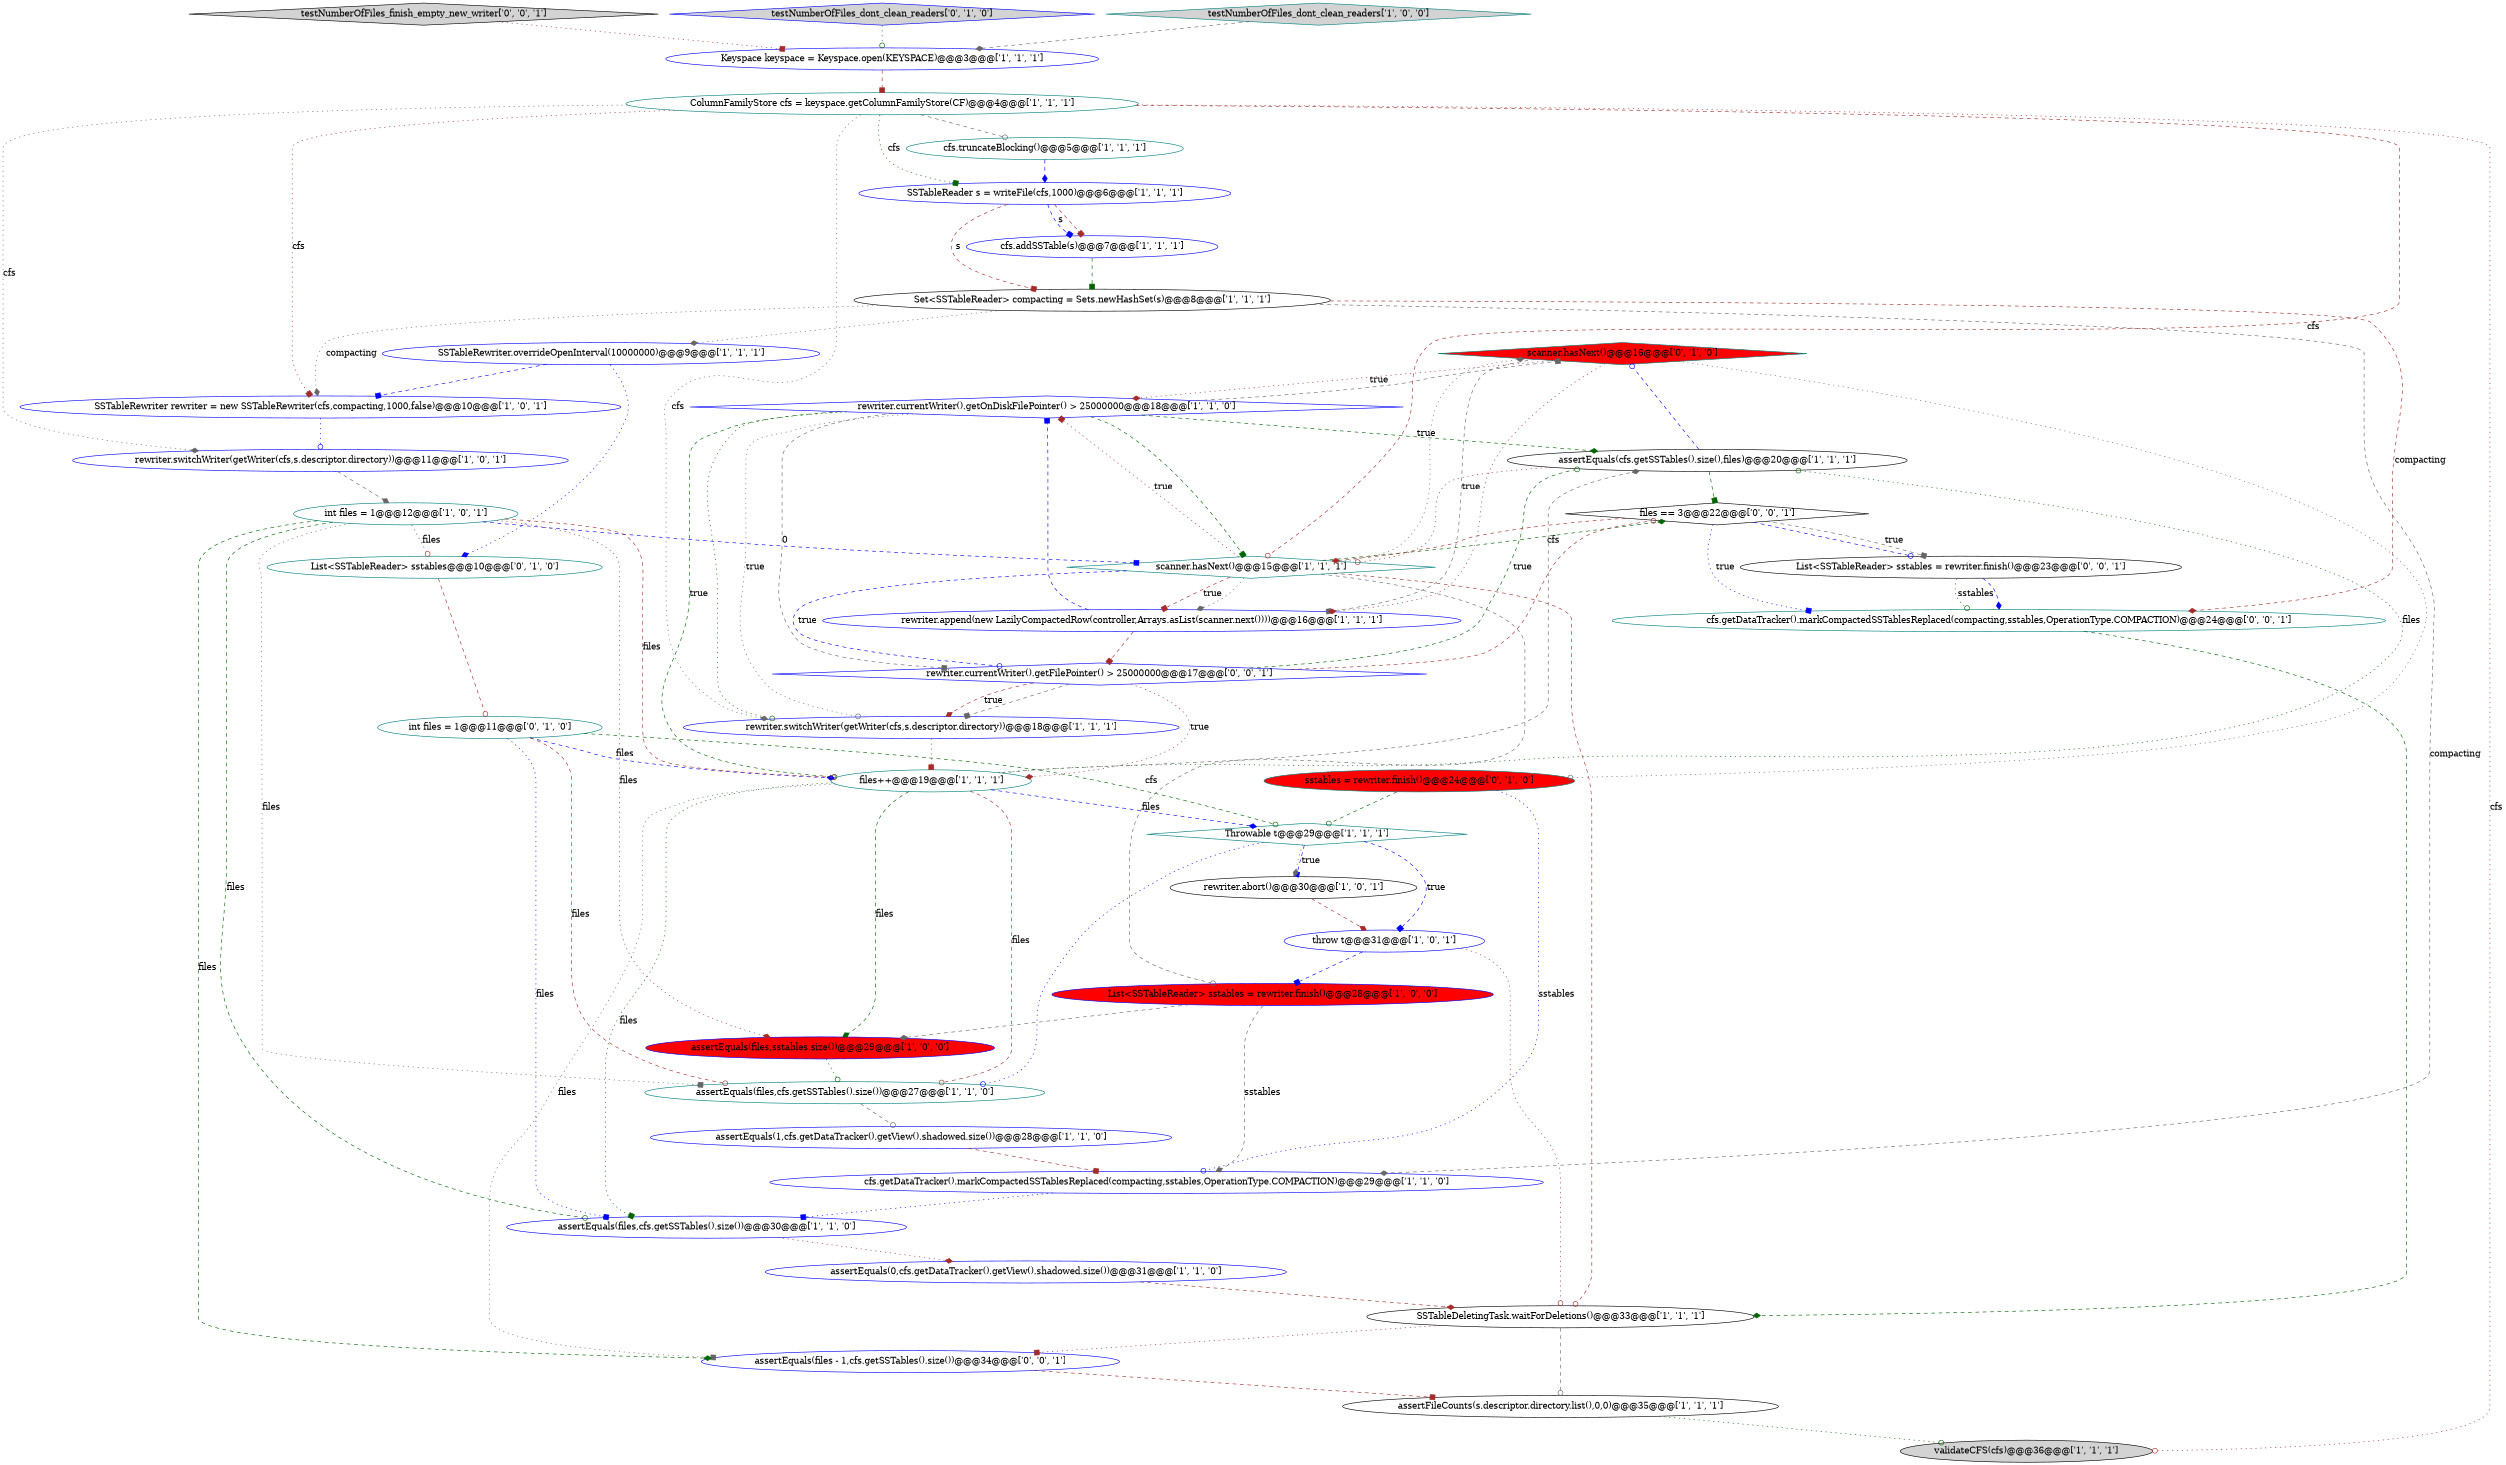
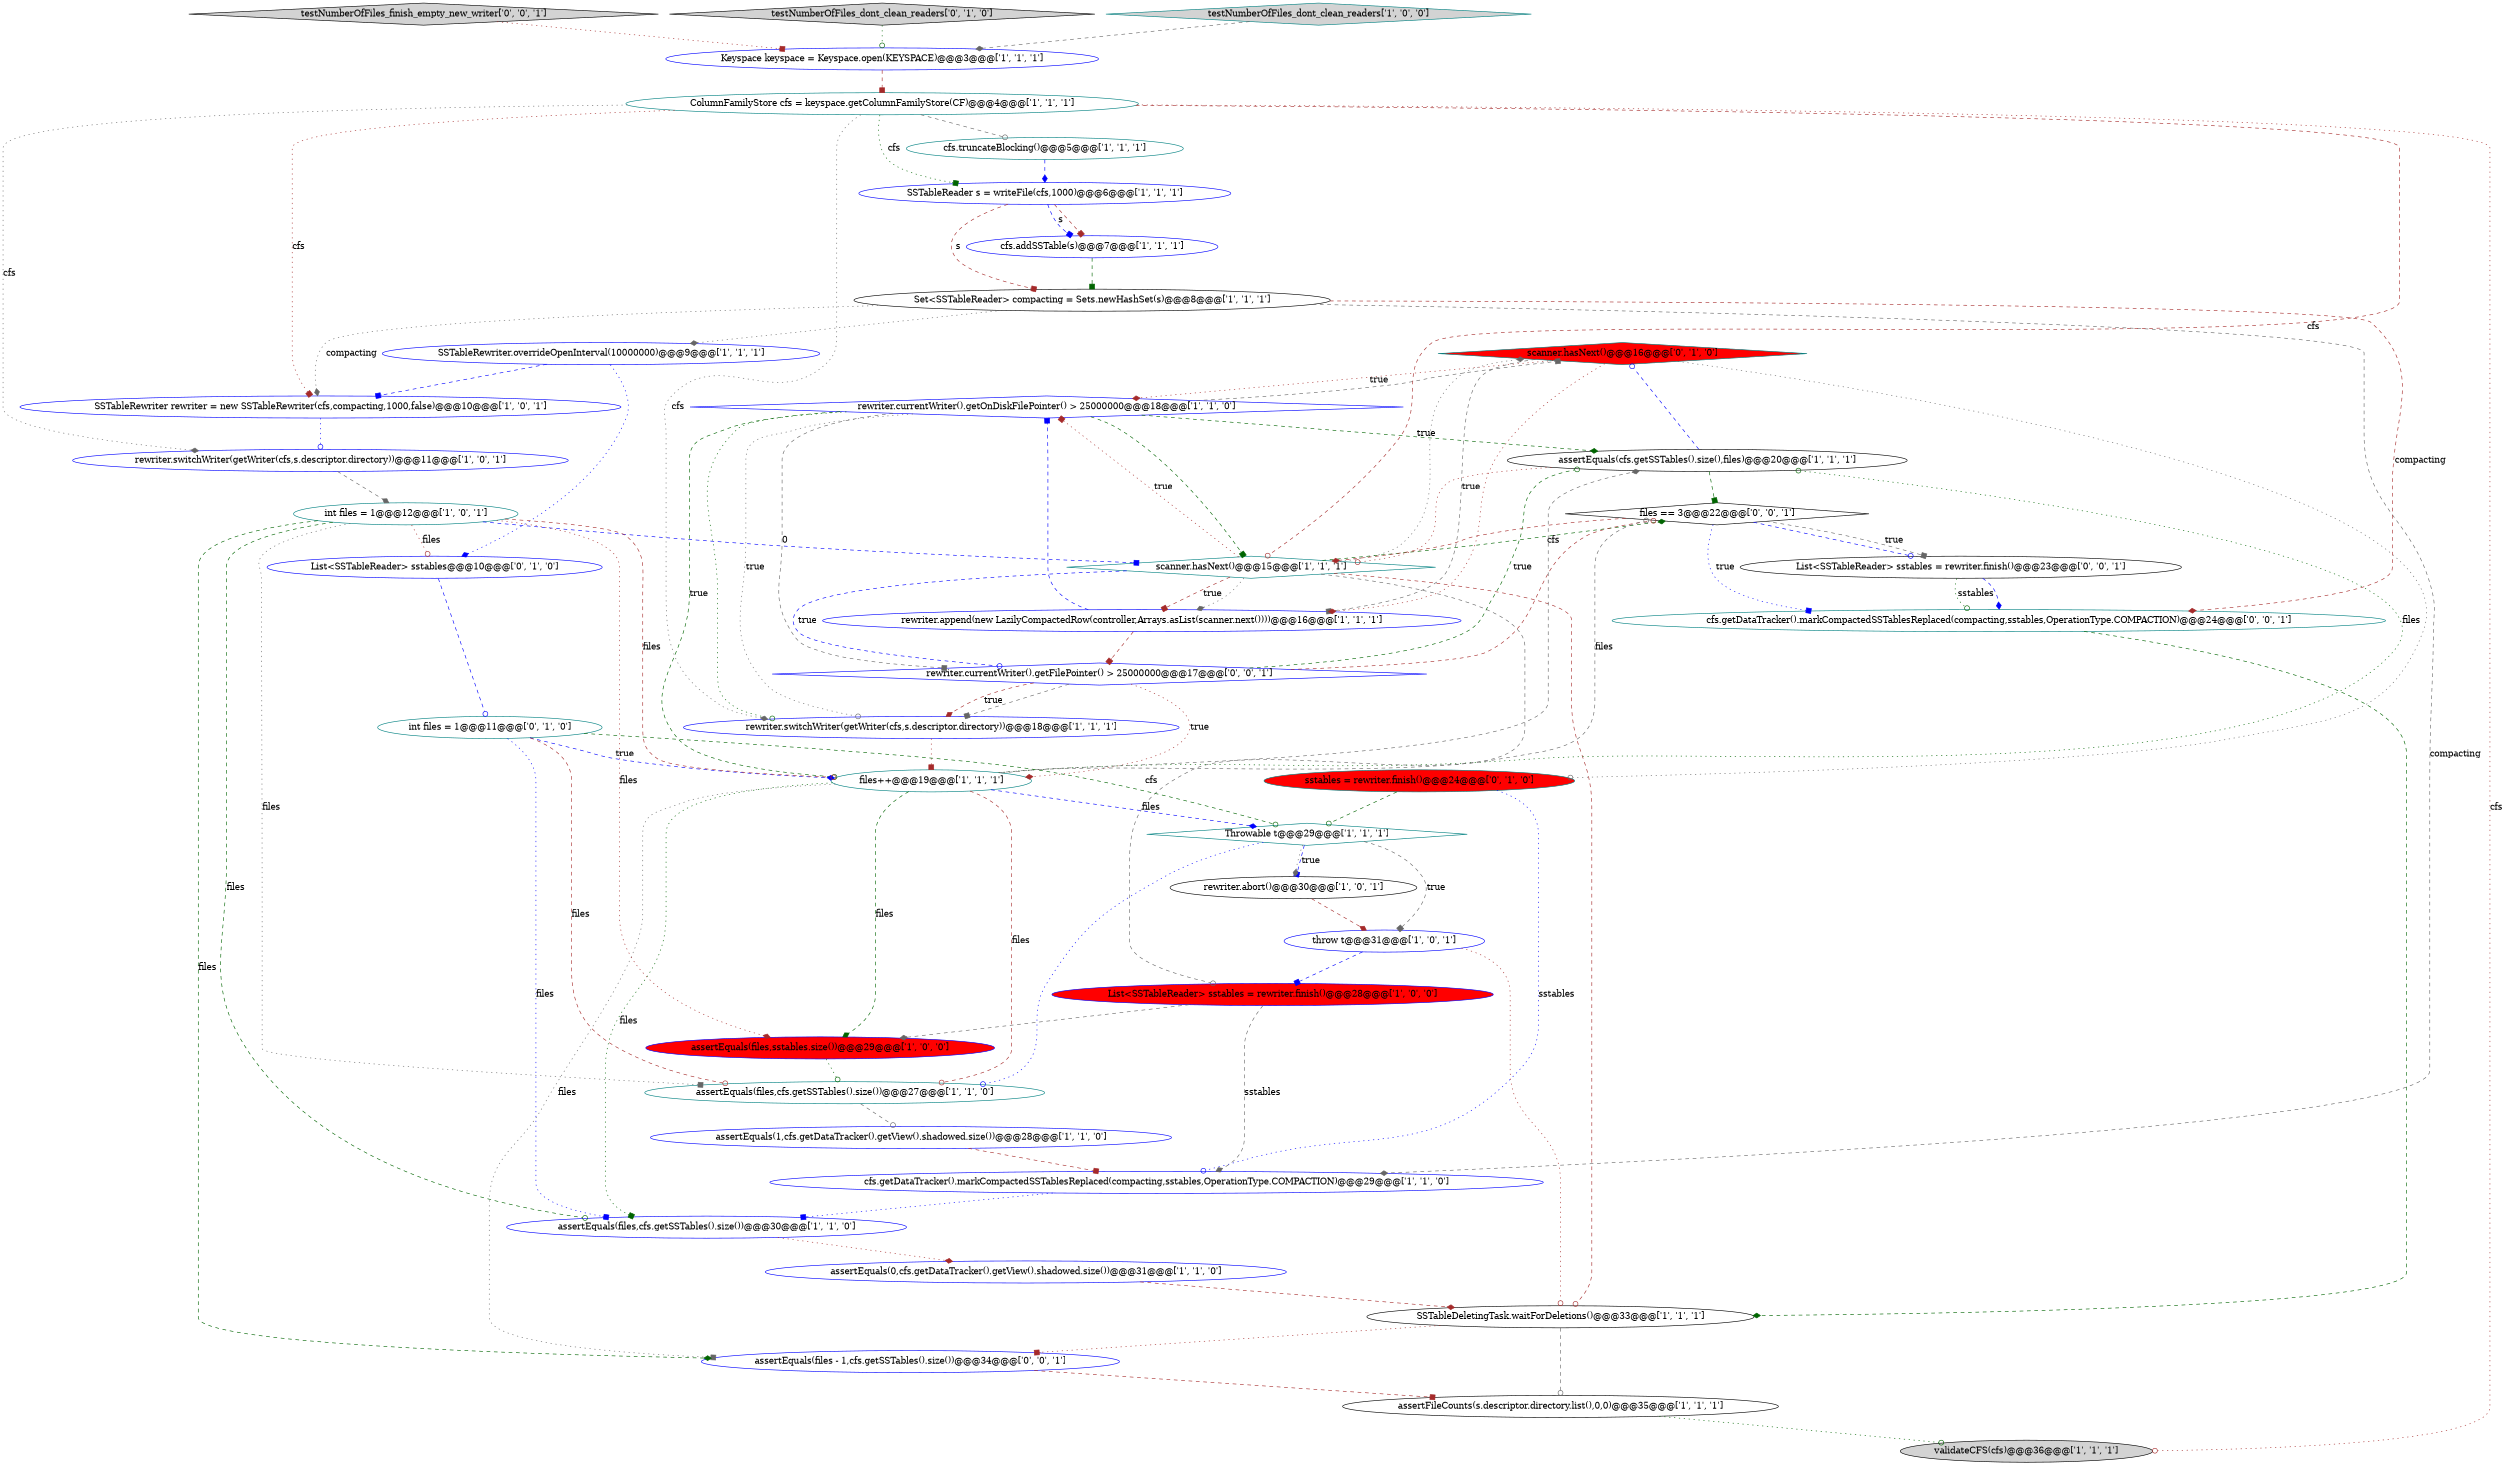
(882, 14) -> (882, 14)
(435, 567) -> (435, 567)
(461, 645) -> (461, 645)
(625, 754) -> (625, 754)
none -> (1518, 756)
(1419, 872) -> (1419, 872)
